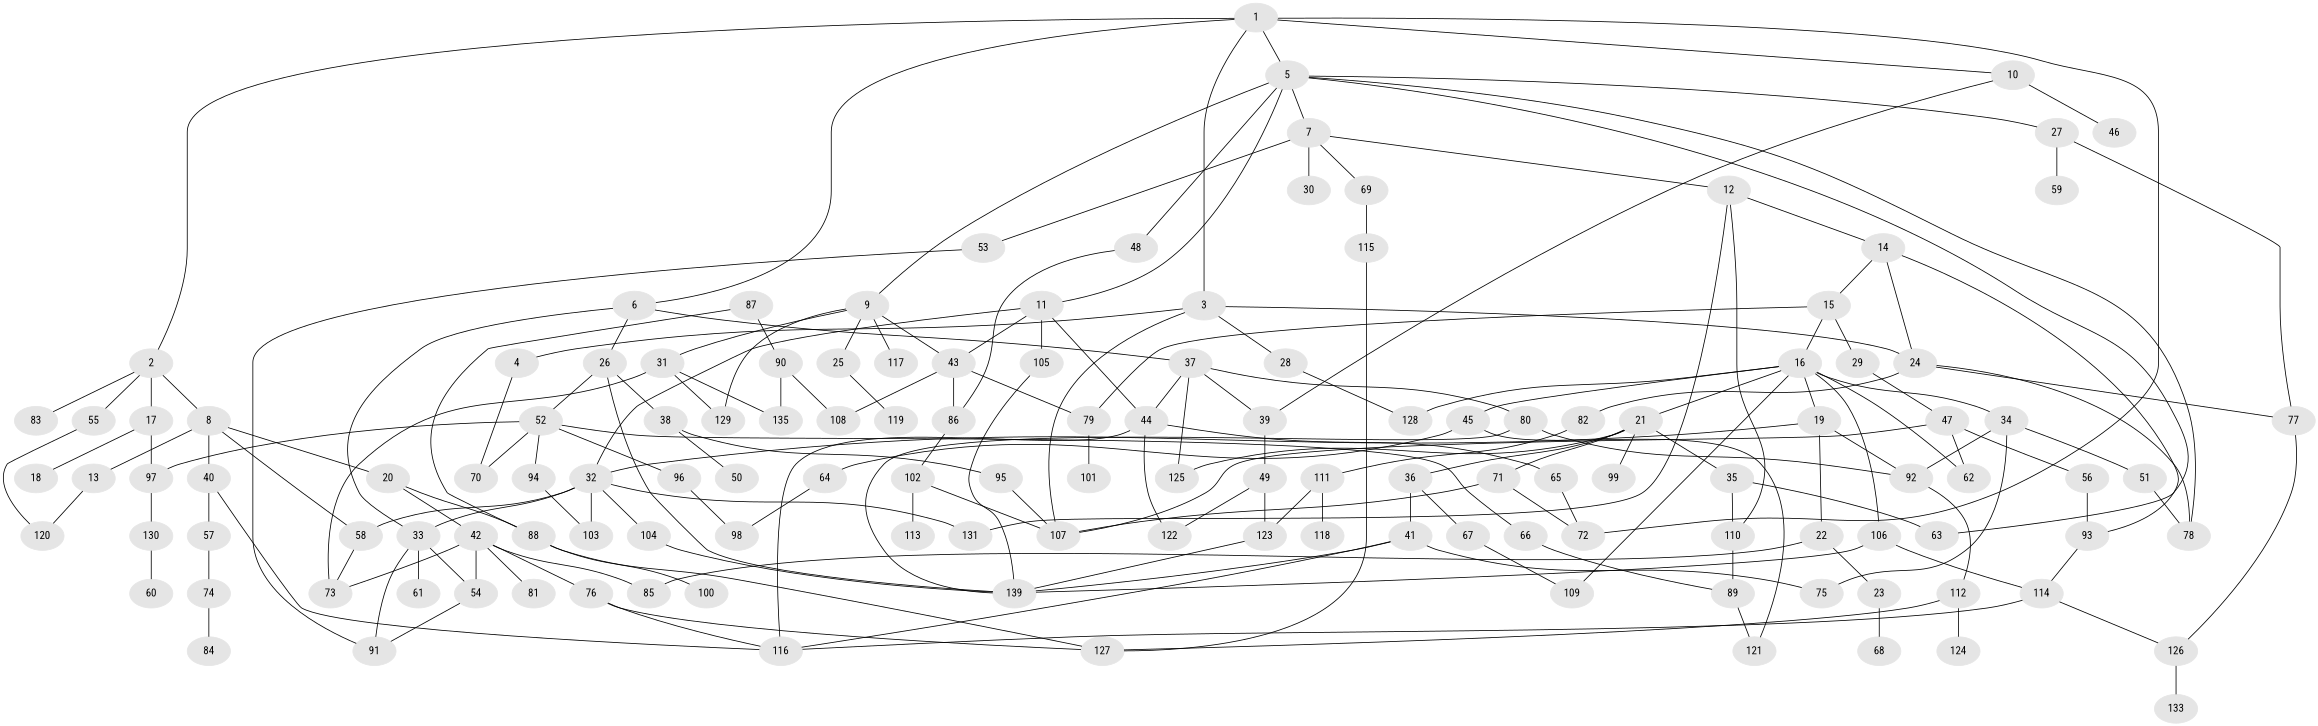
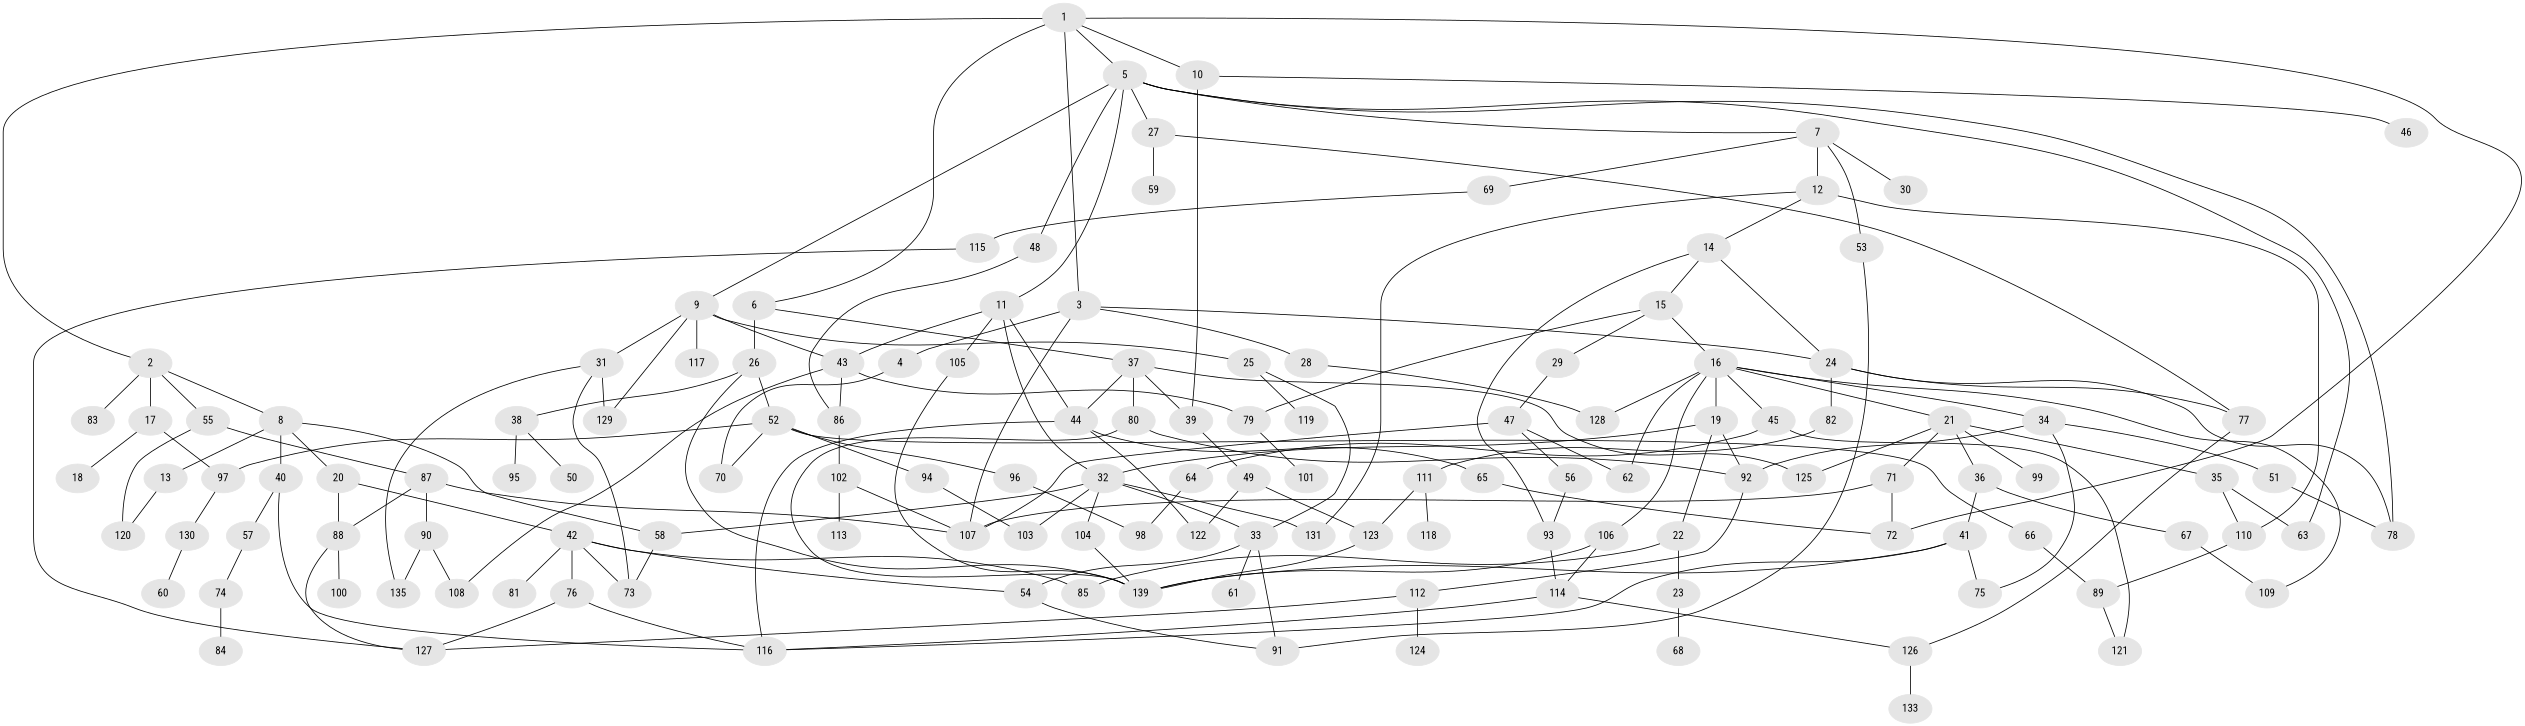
(408, 359) -> (1346, 429)
none -> (325, 454)
(1030, 507) -> (696, 511)
